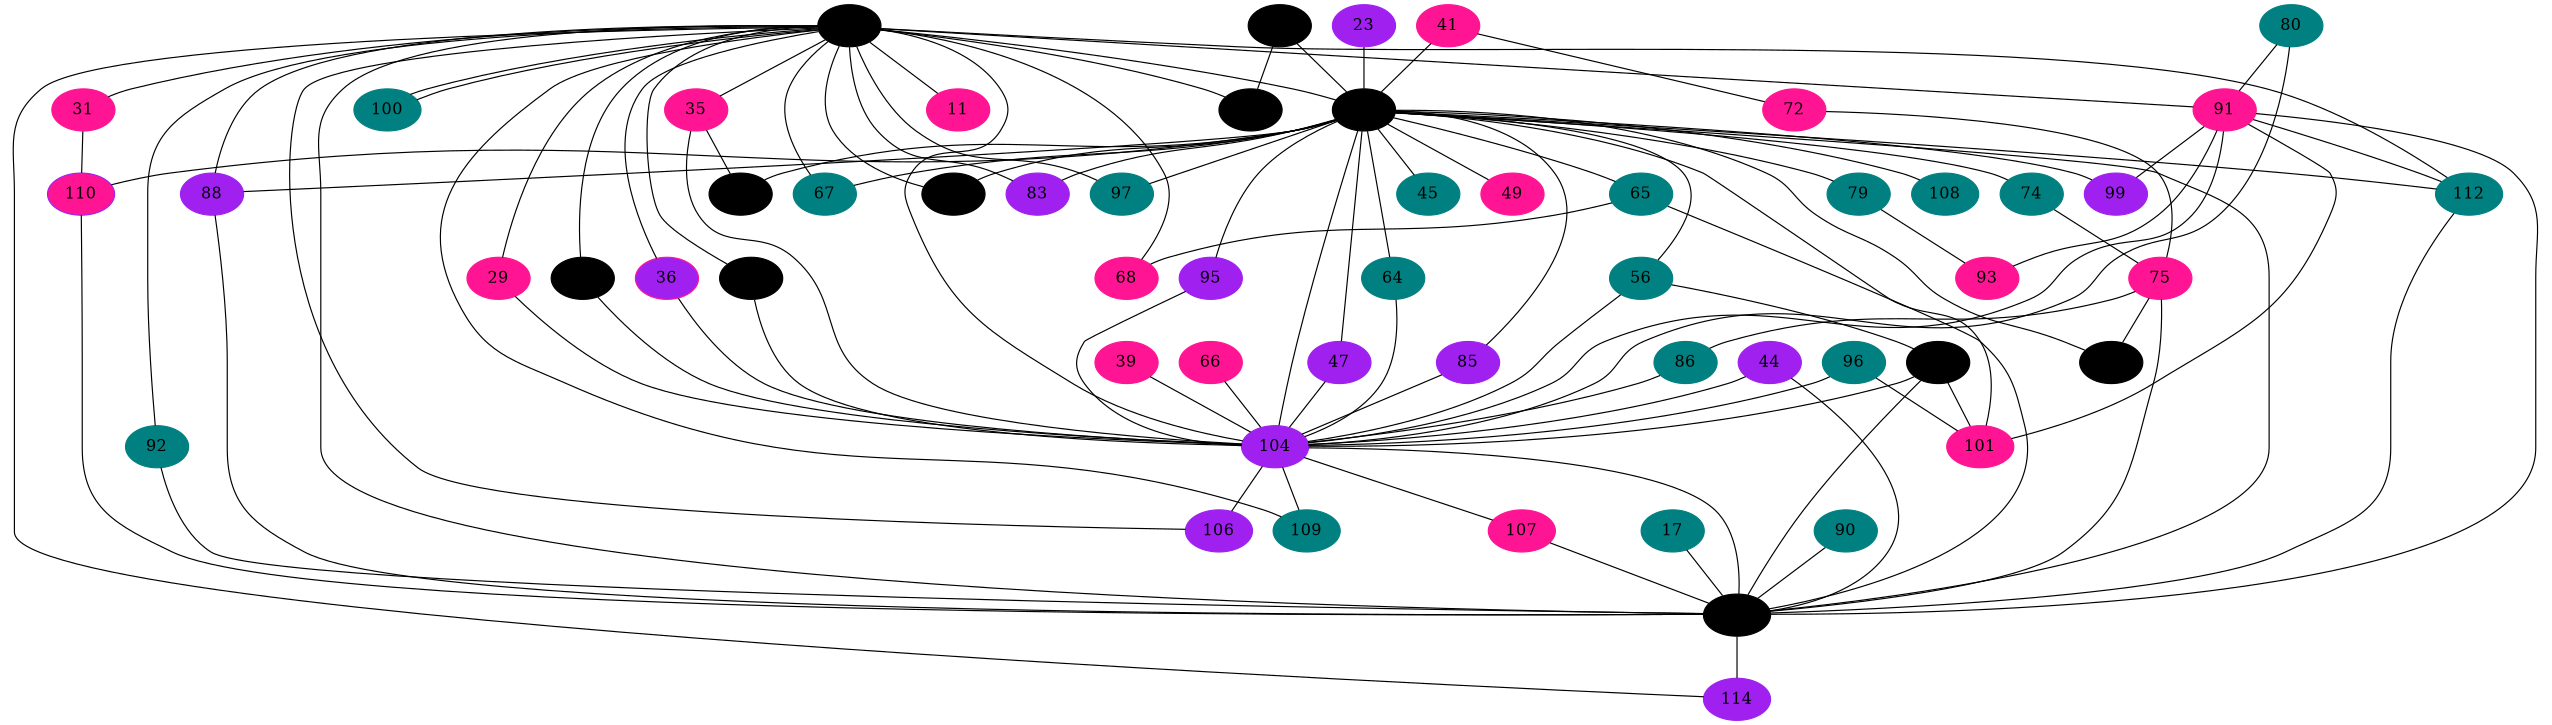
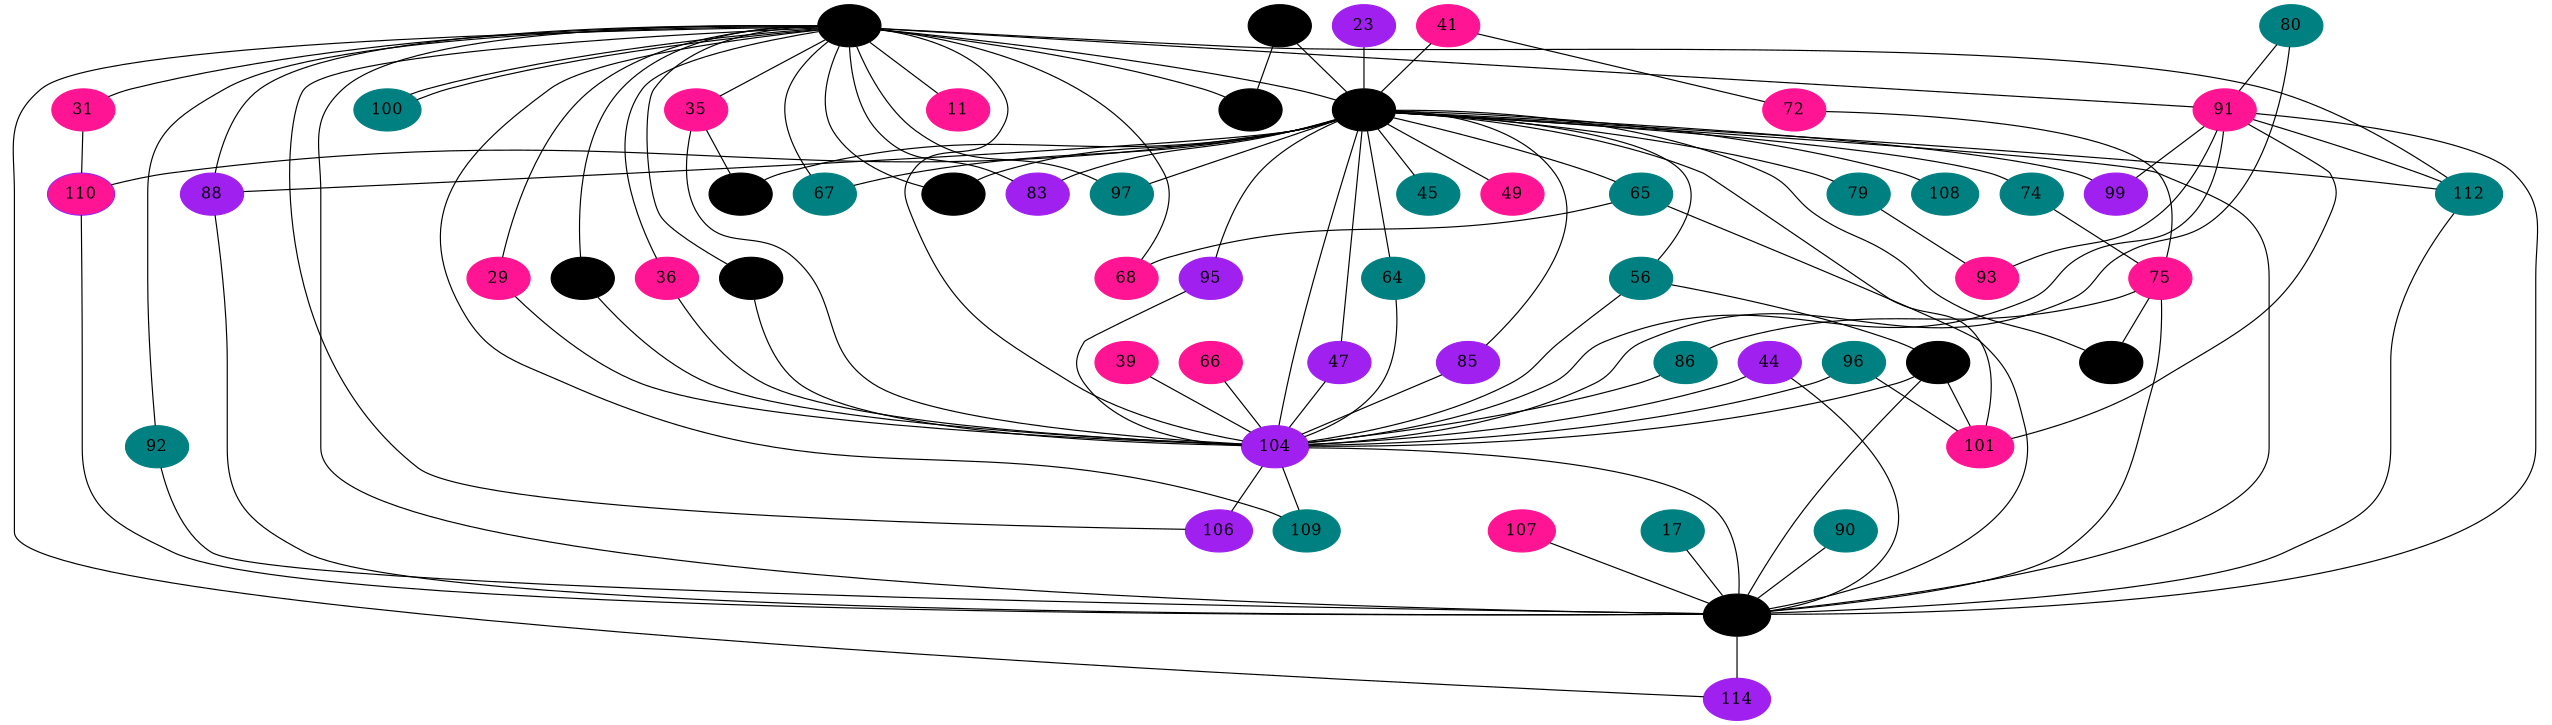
(667, 278) -> (667, 278)
(1398, 489) -> none
